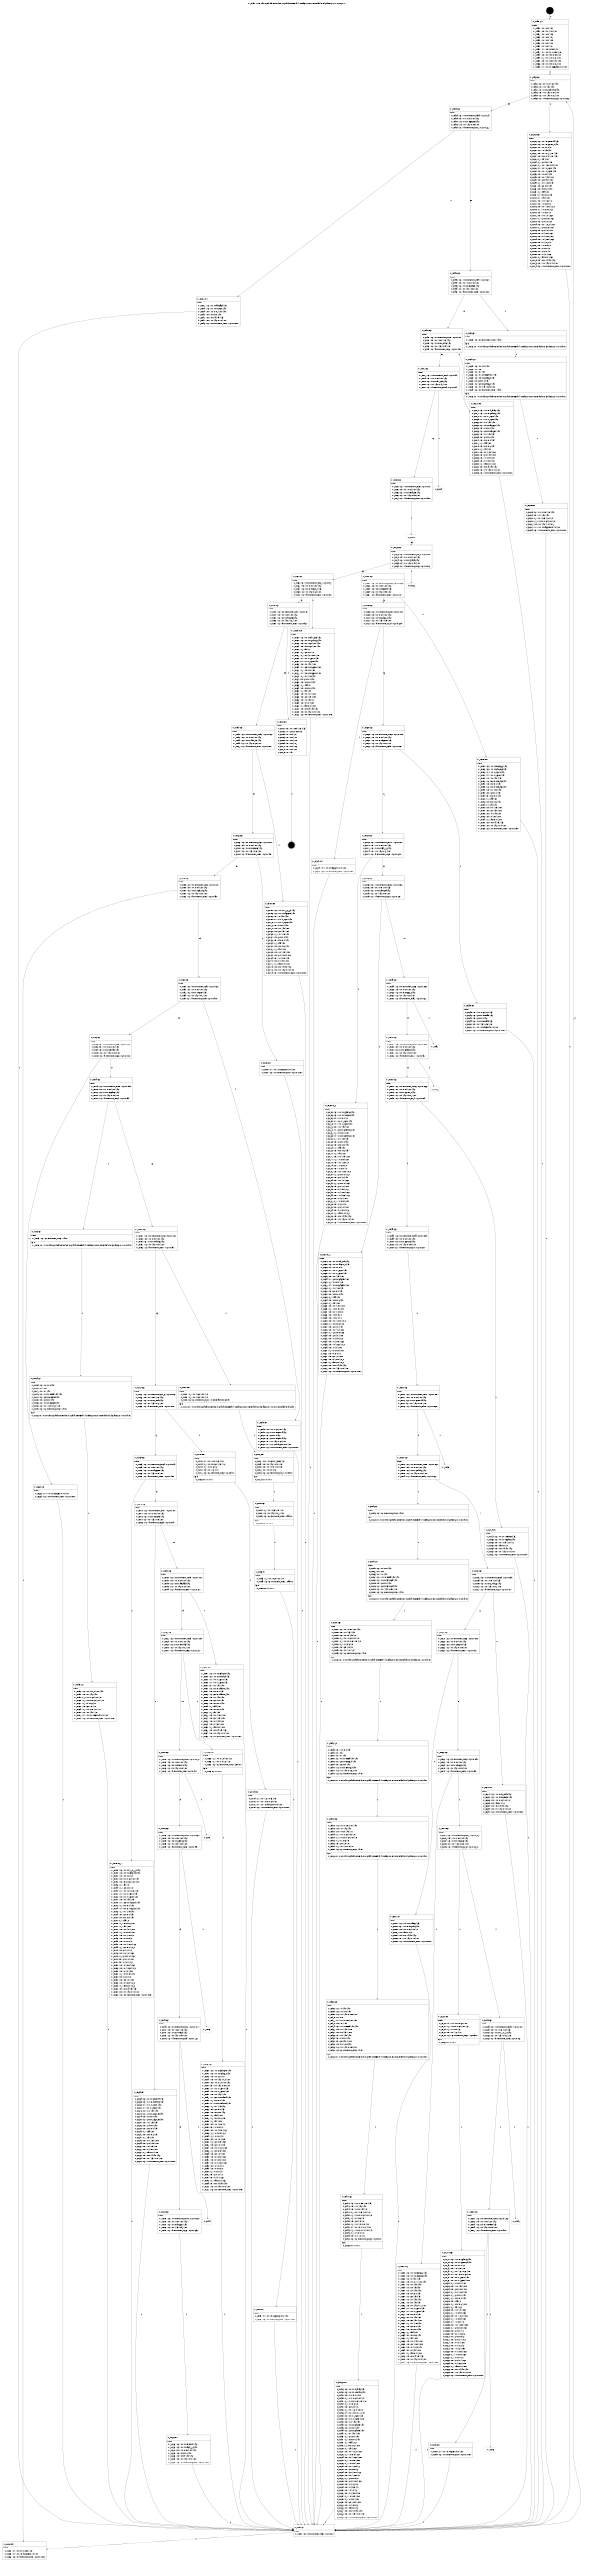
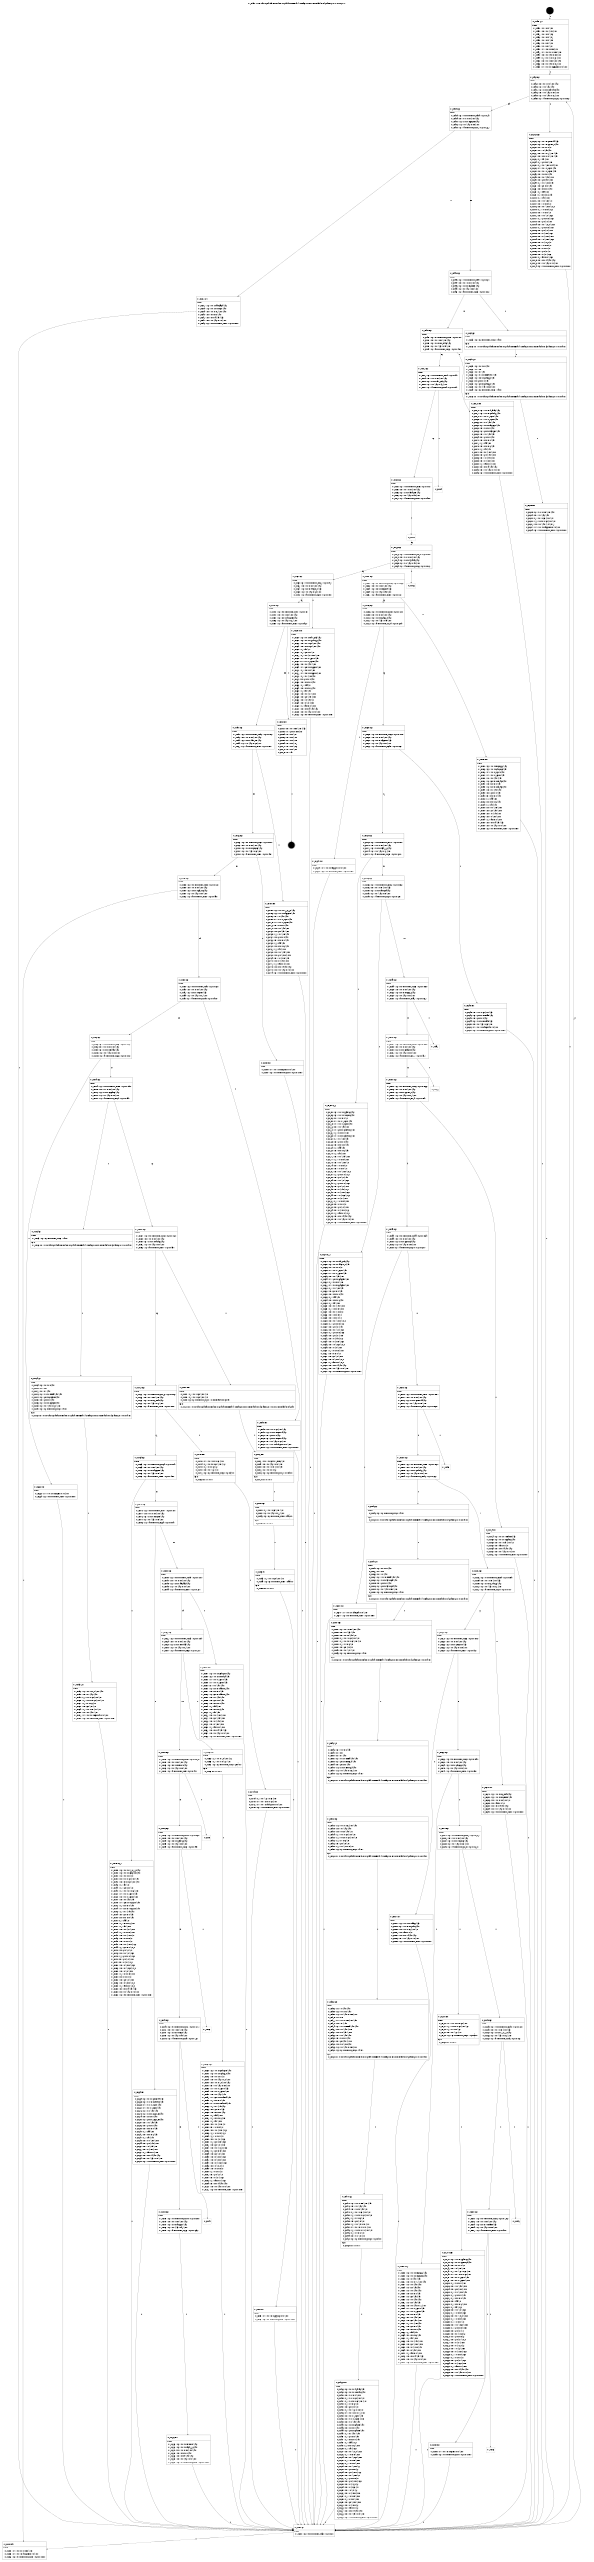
none -> (354, 1611)
(377, 1799) -> none
